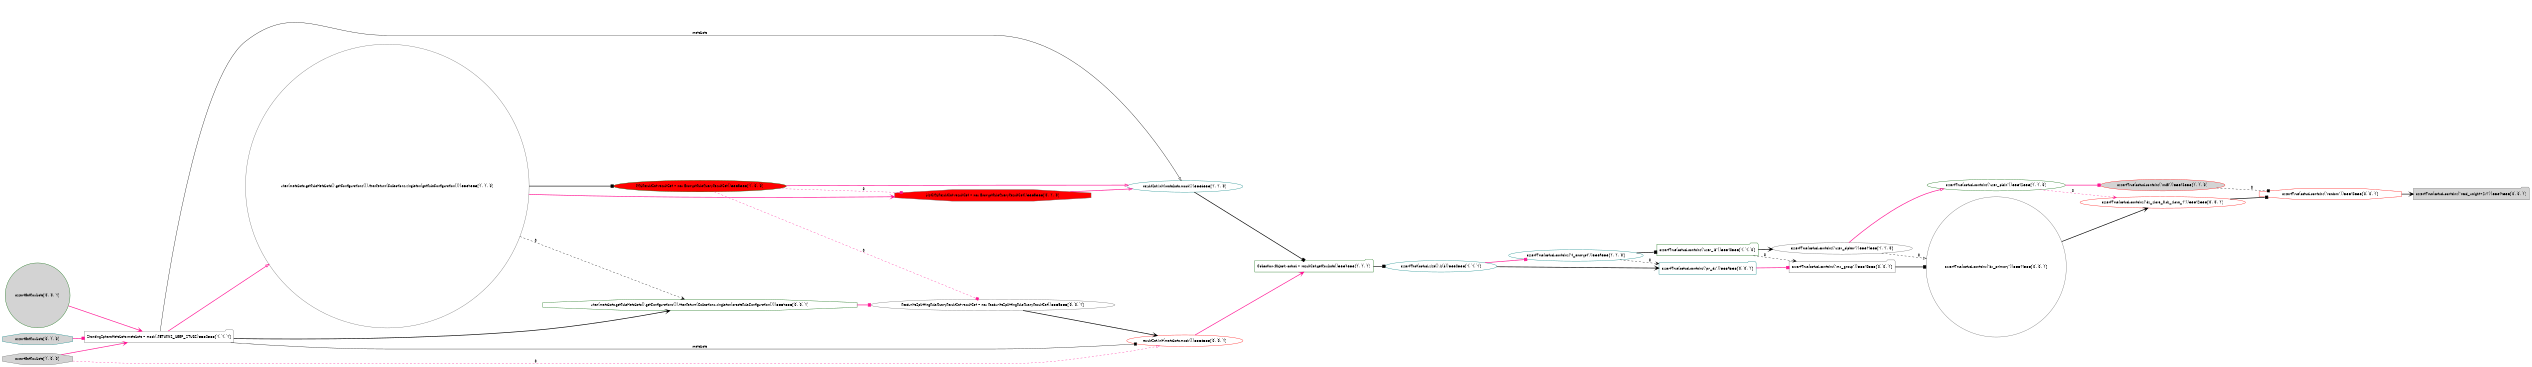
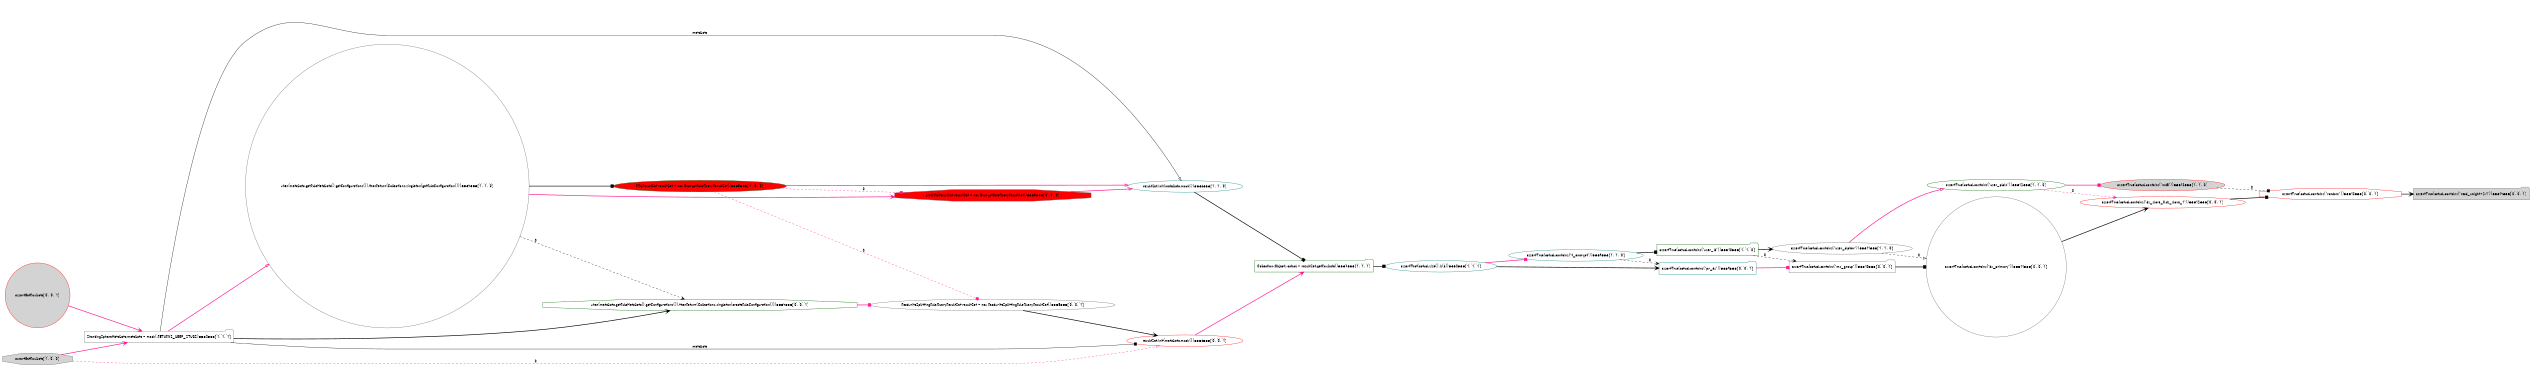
(38, 295) -> (38, 295)
(38, 339) -> none
